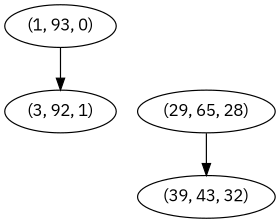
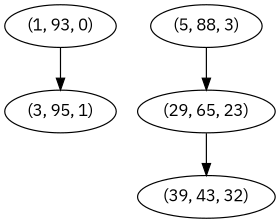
none -> (206, 26)
(60, 111) -> (60, 111)
(206, 111) -> (206, 111)
